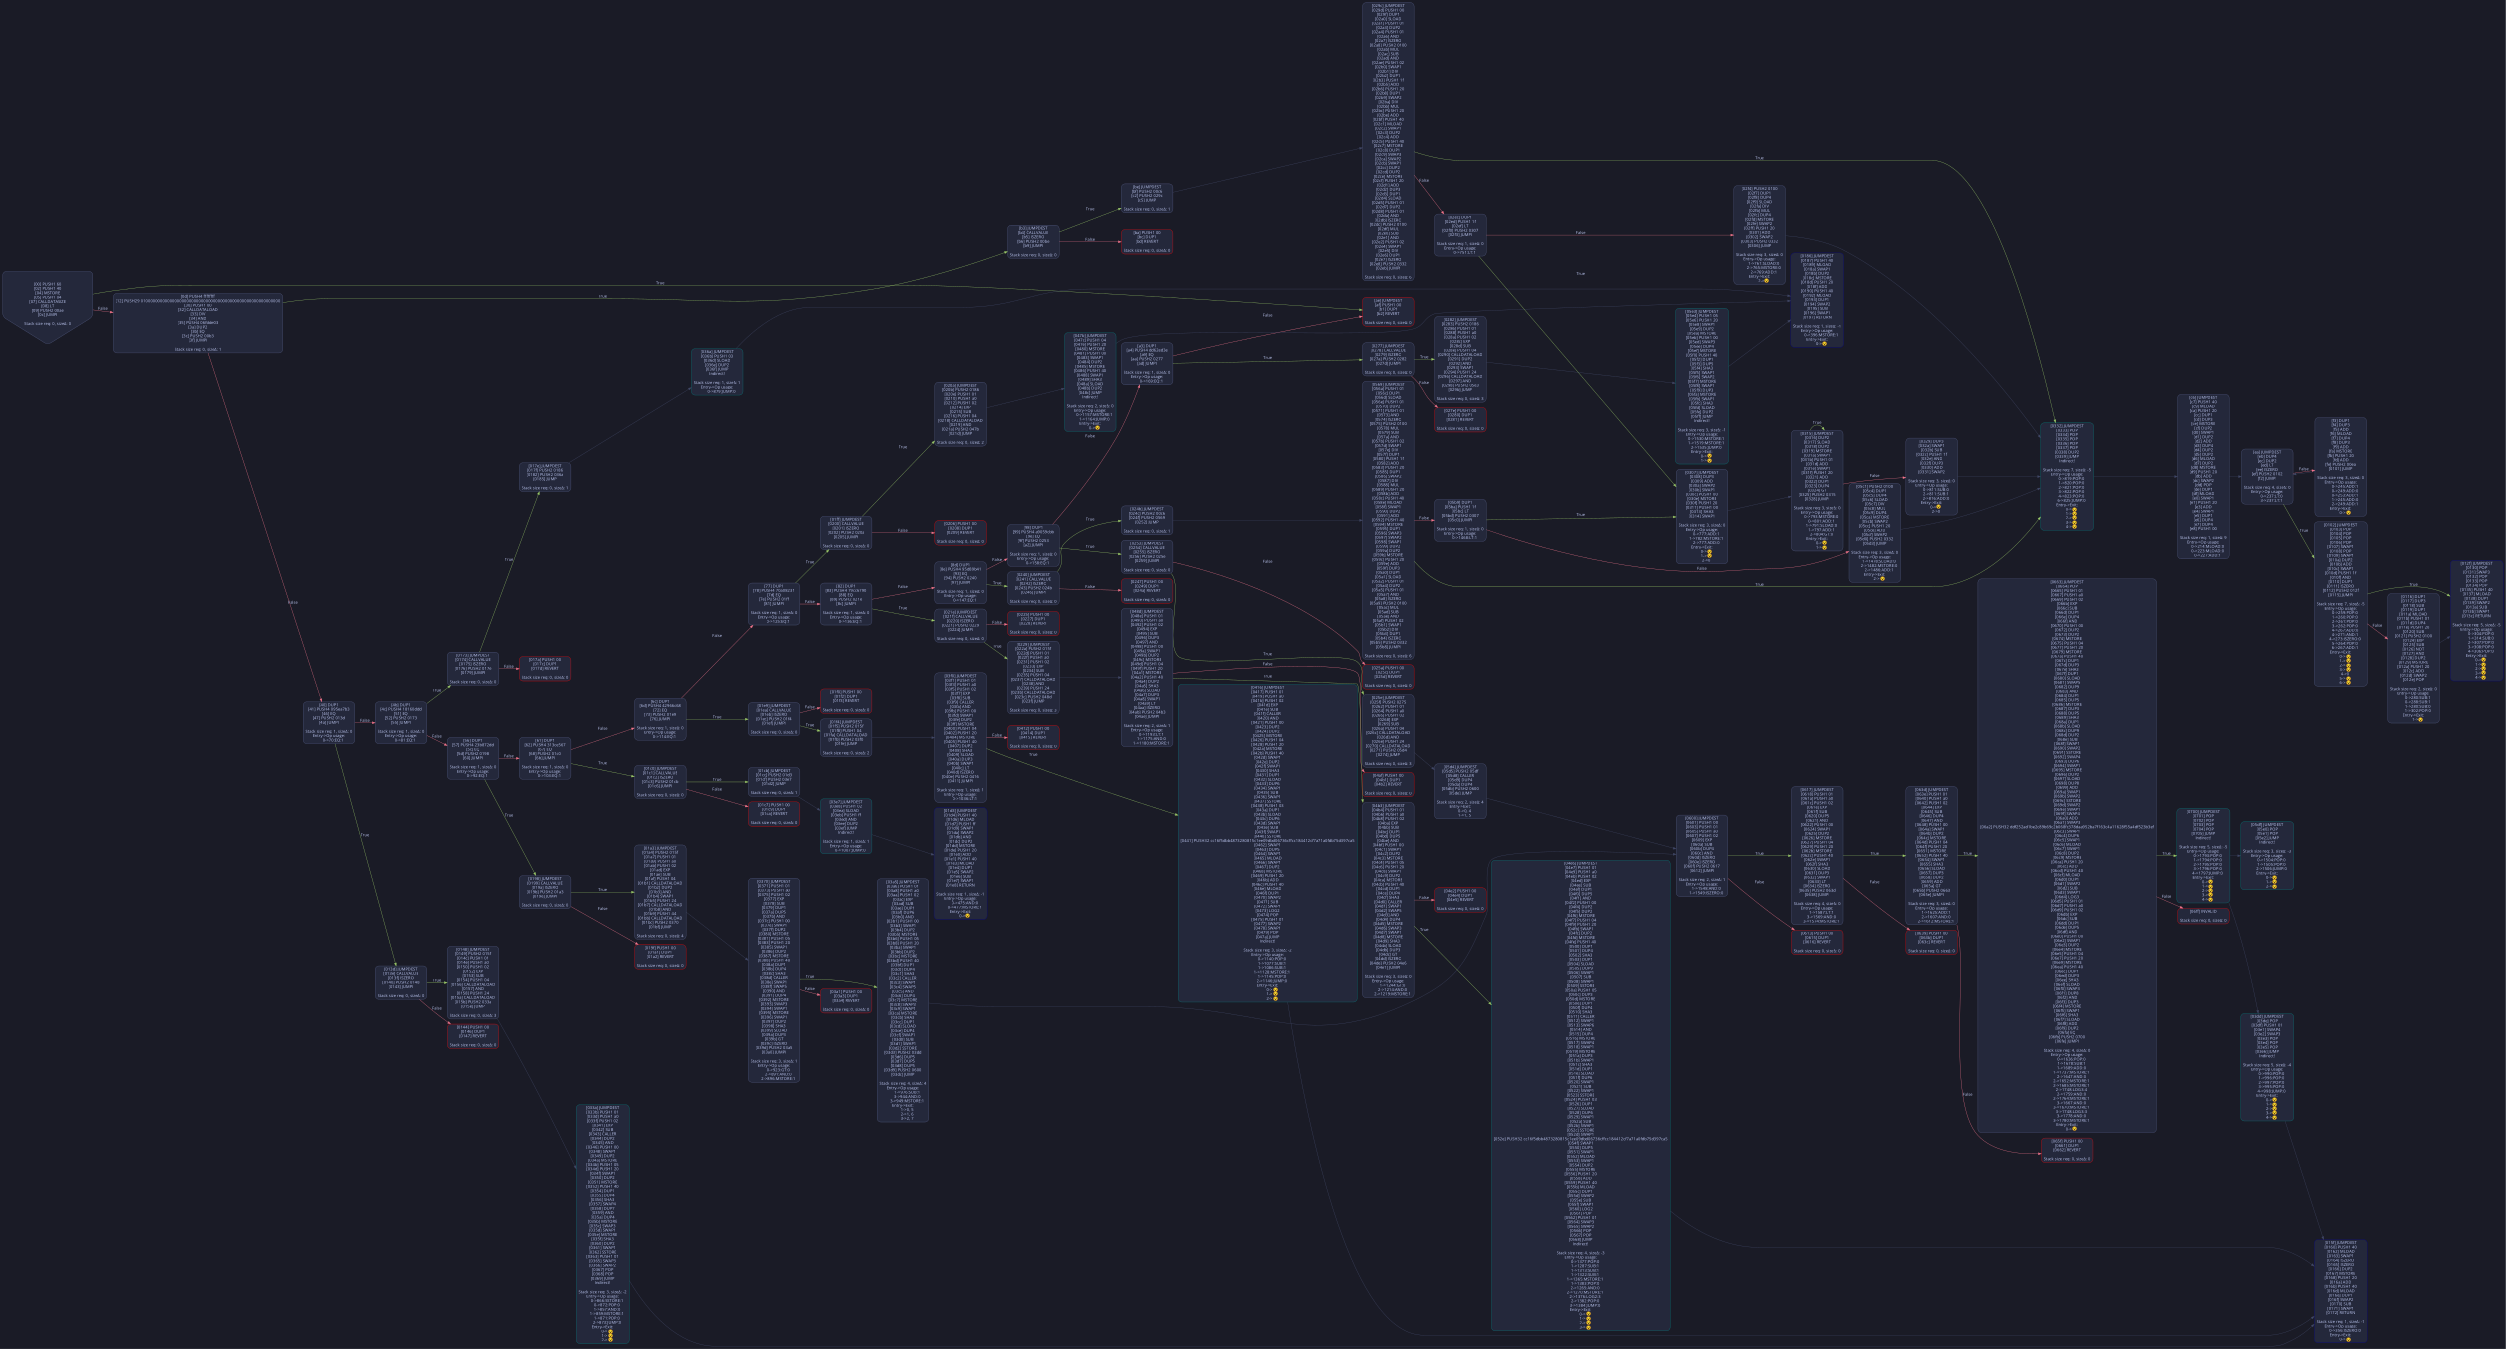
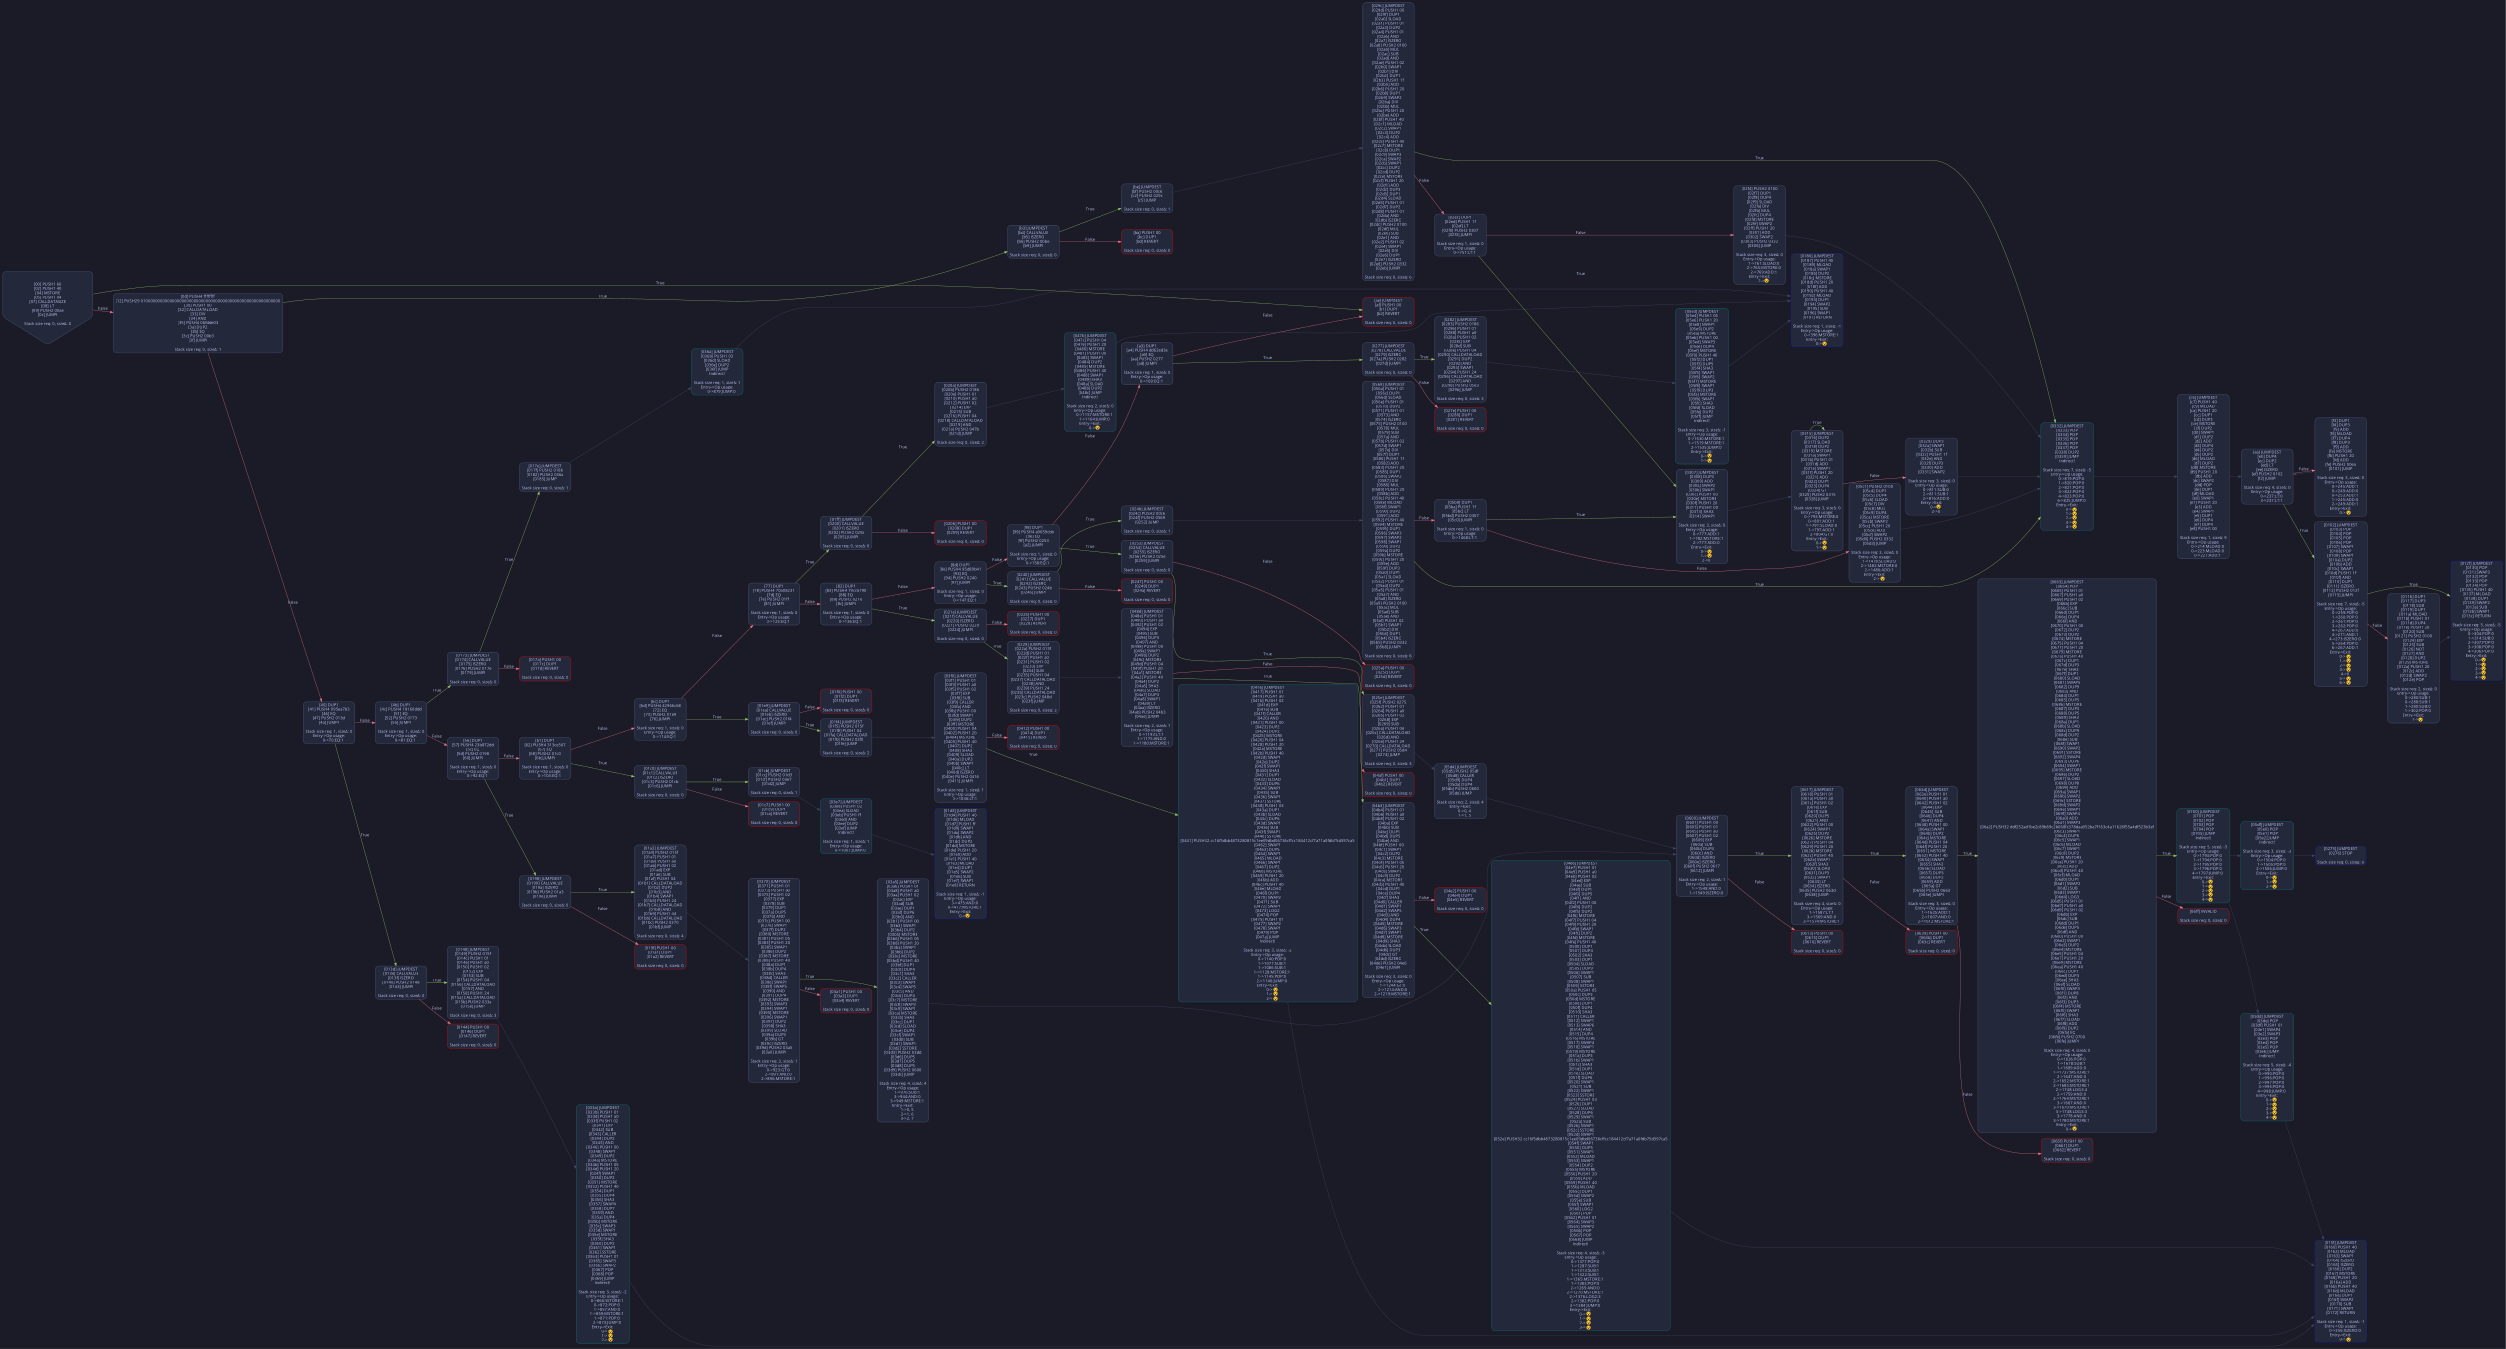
none -> (2341, 856)
